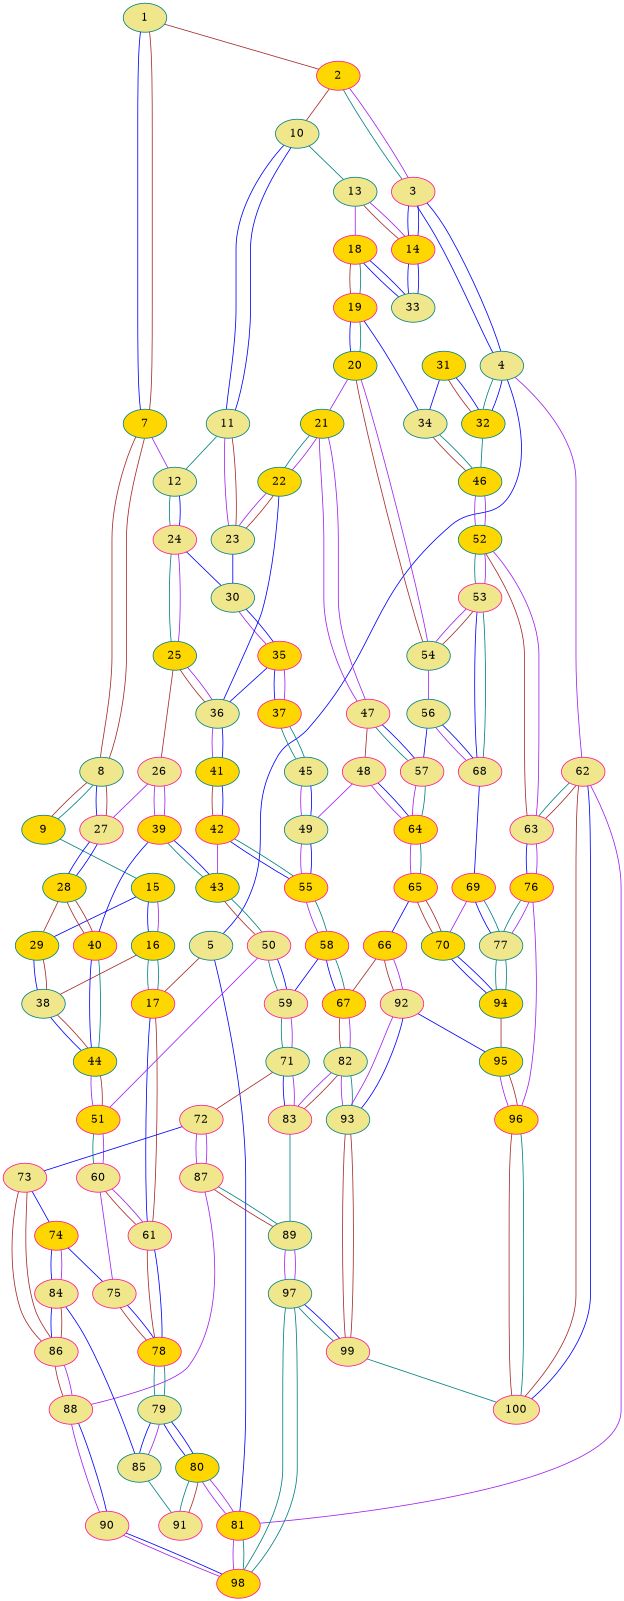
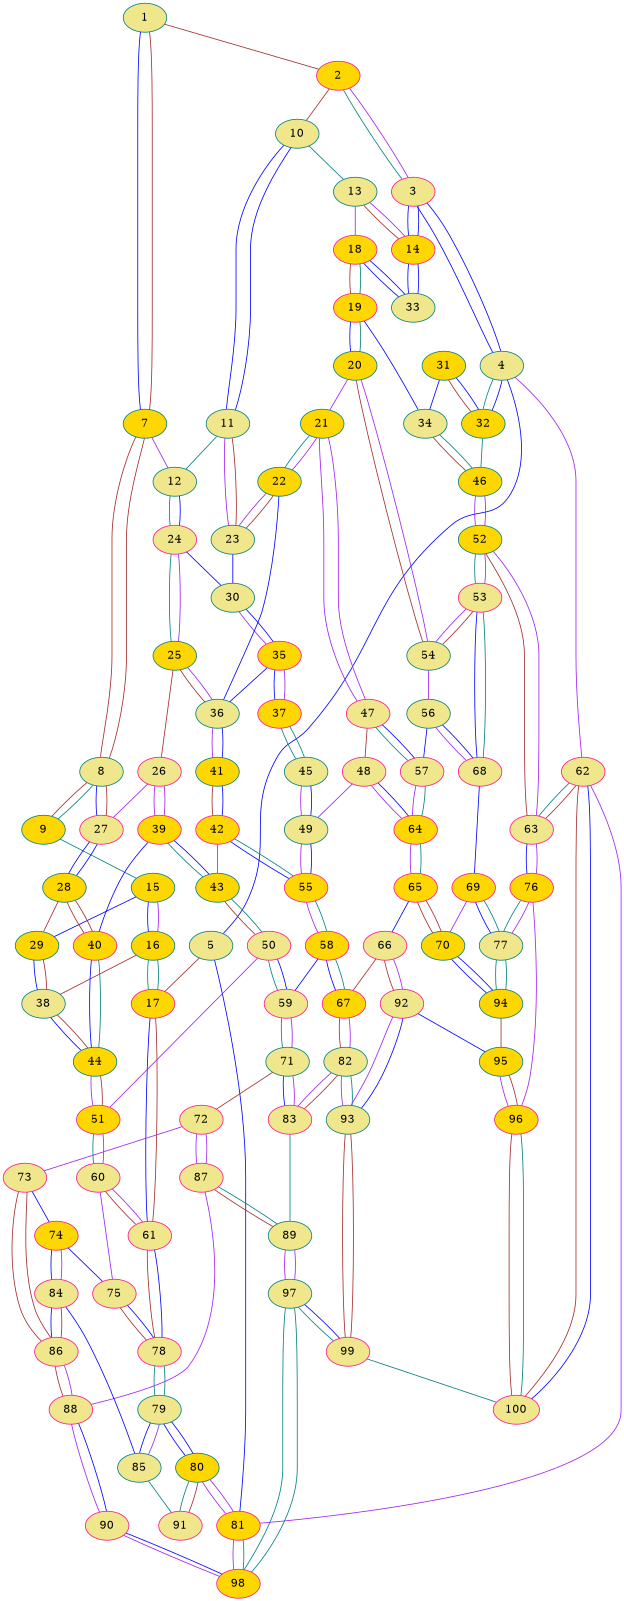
(385, 946) -> (385, 946)
(113, 1149) -> (113, 1149)
(160, 1352) -> (160, 1352)
